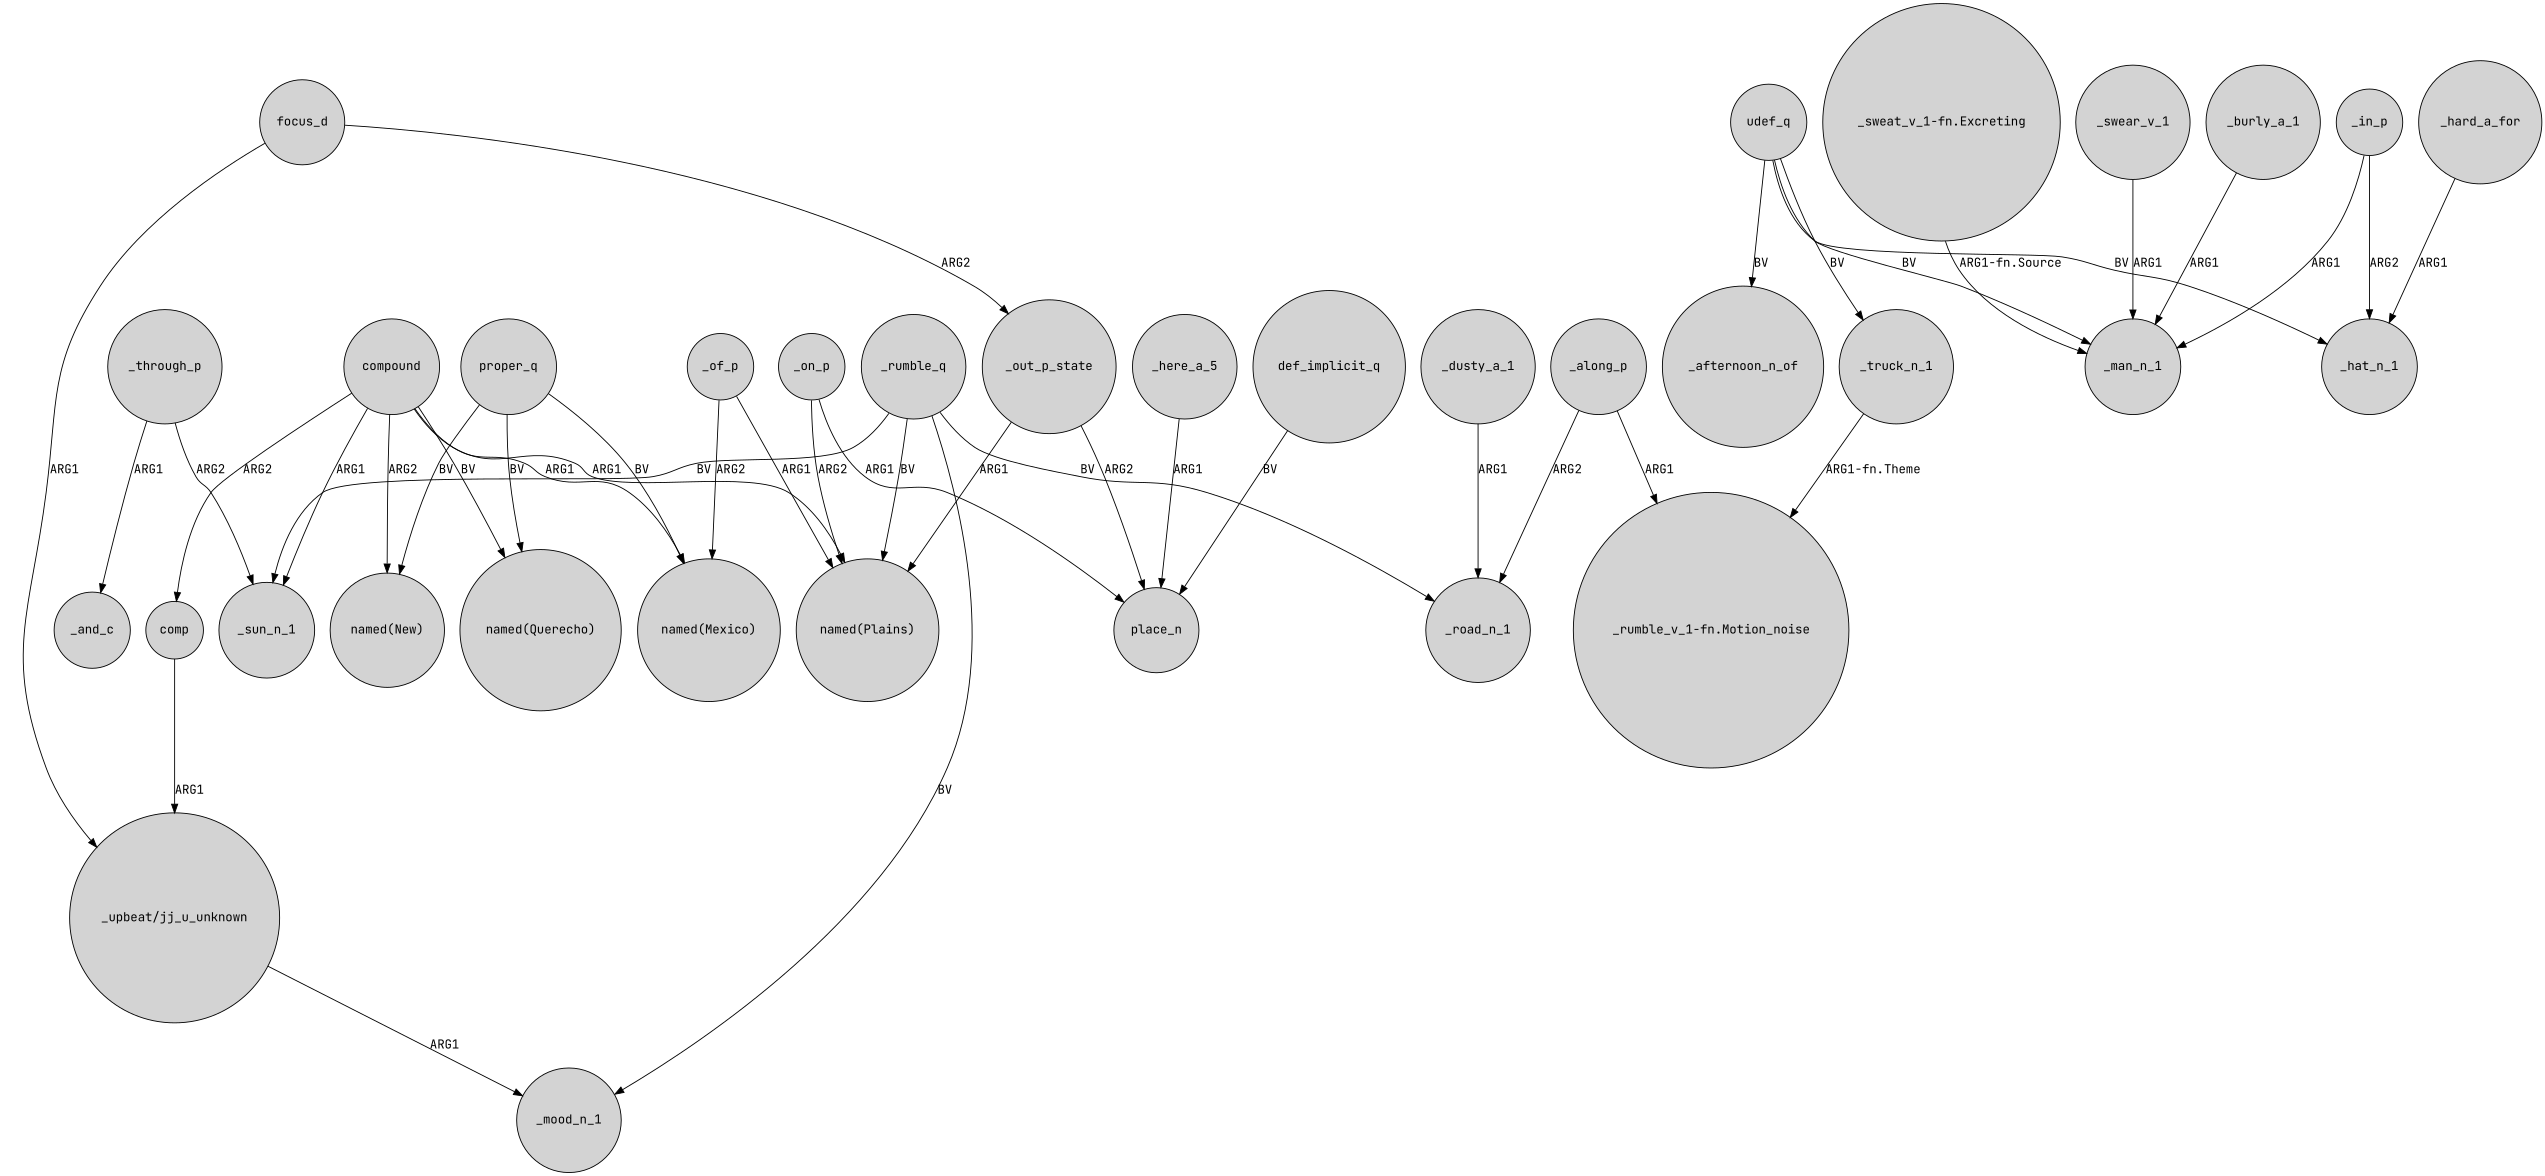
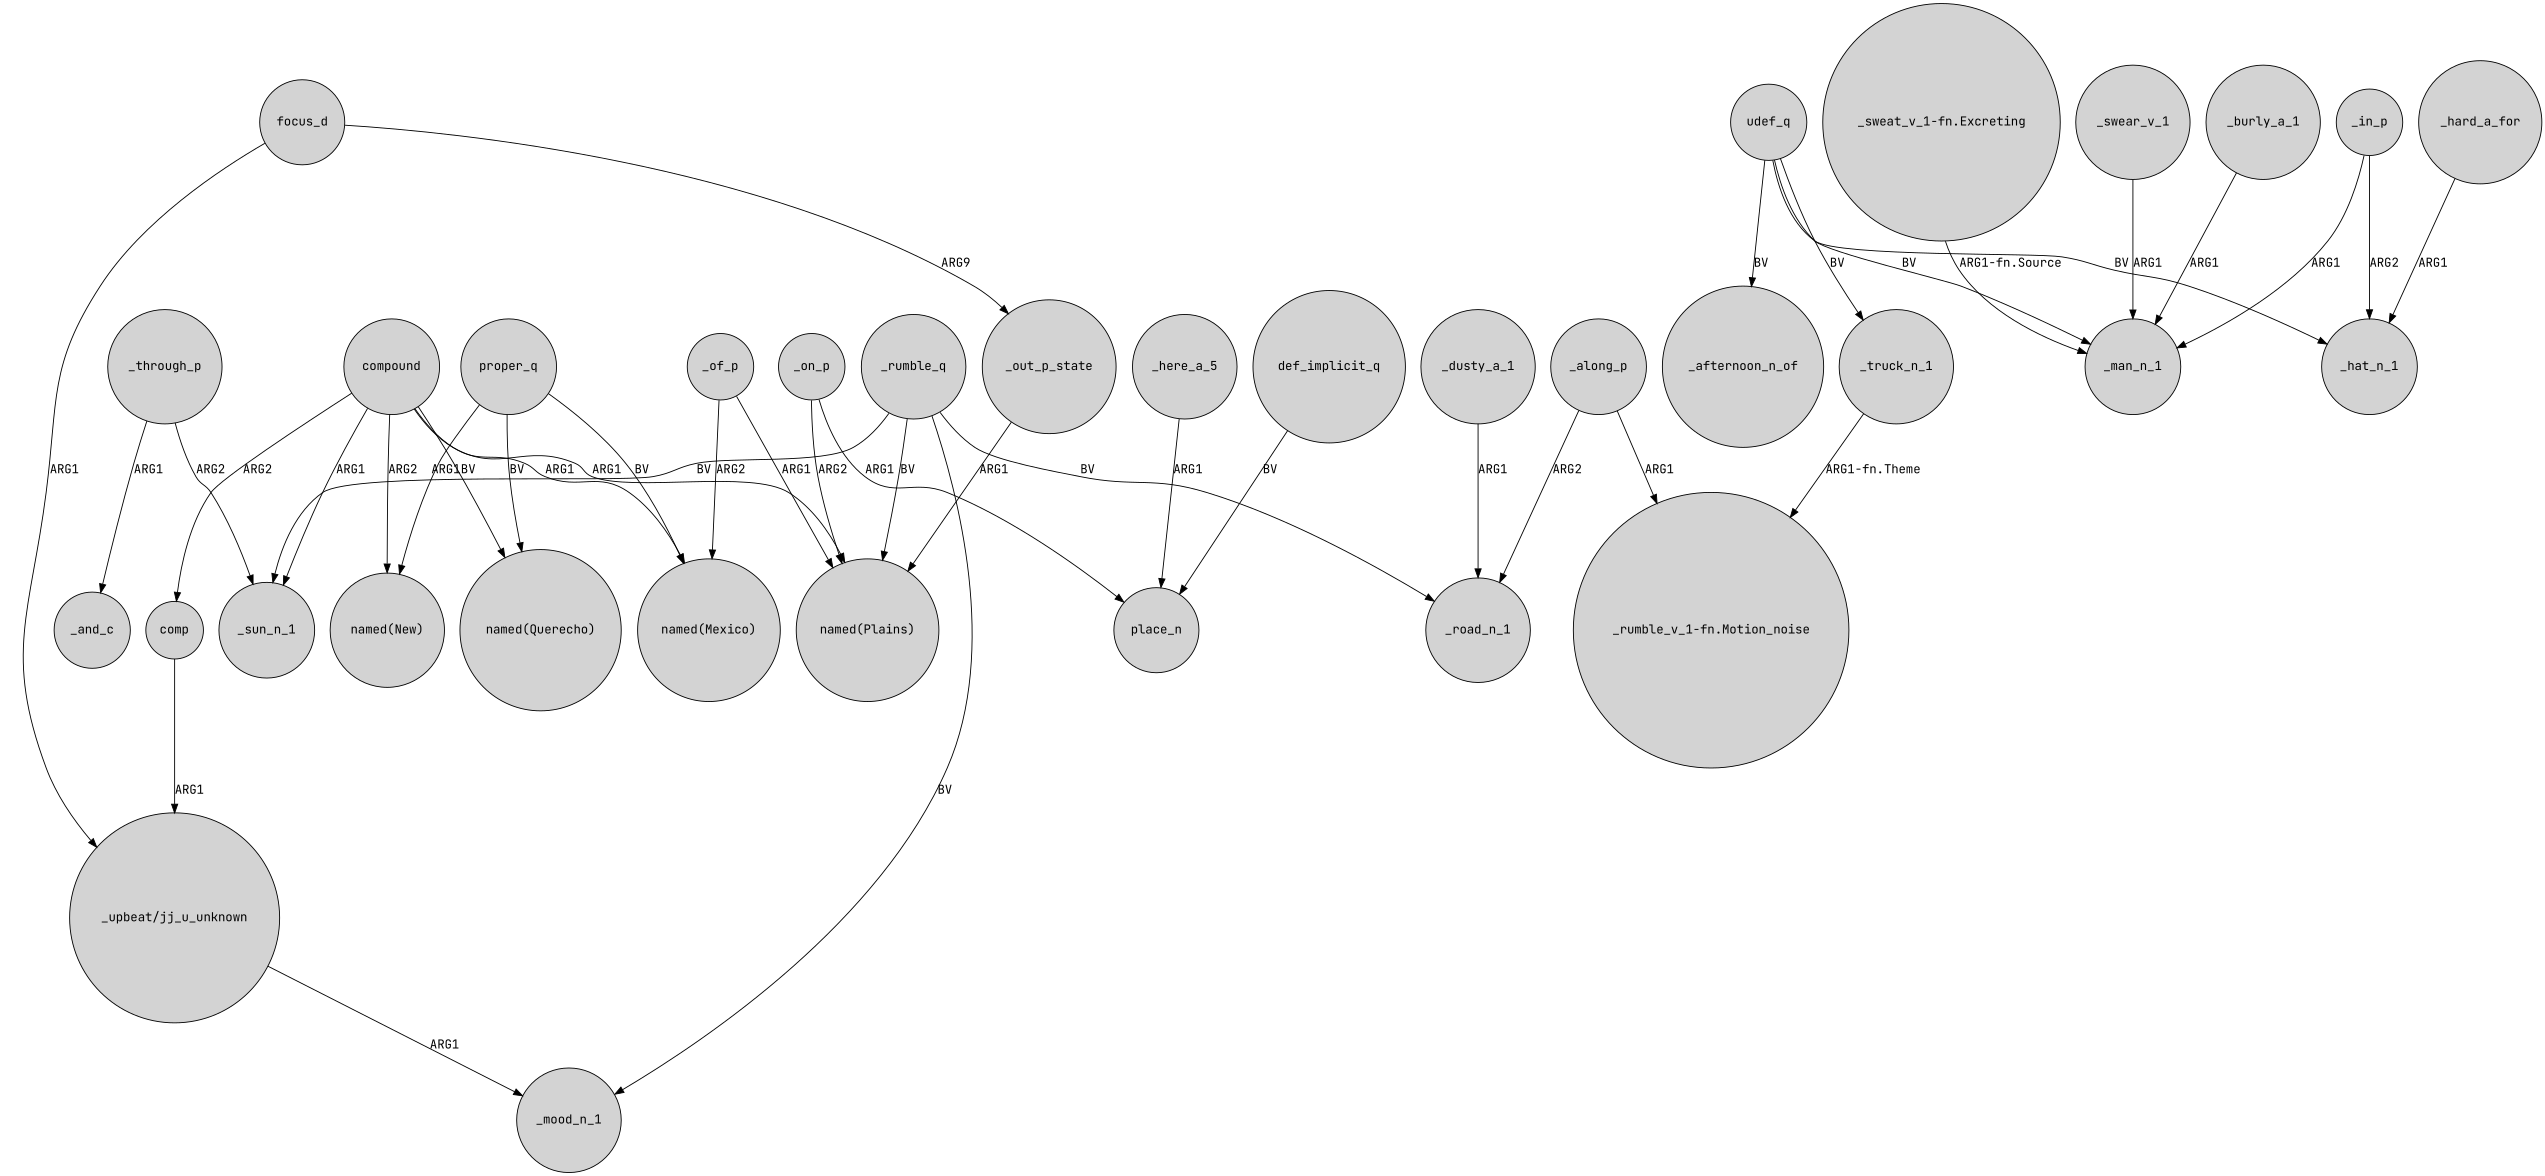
(956, 264) -> (956, 264)
(446, 470) -> (446, 470)
(1114, 502) -> none
